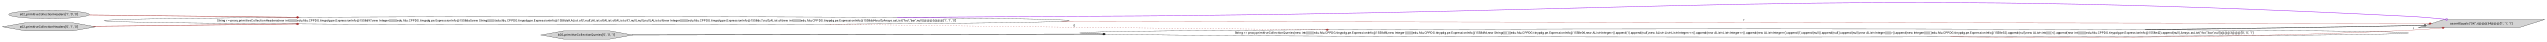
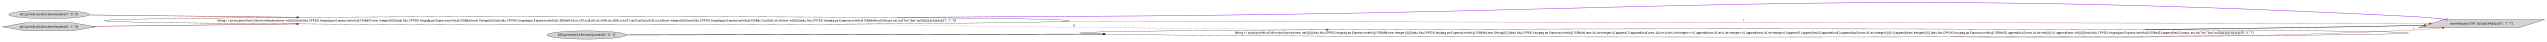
(587, 35) -> (587, 35)
